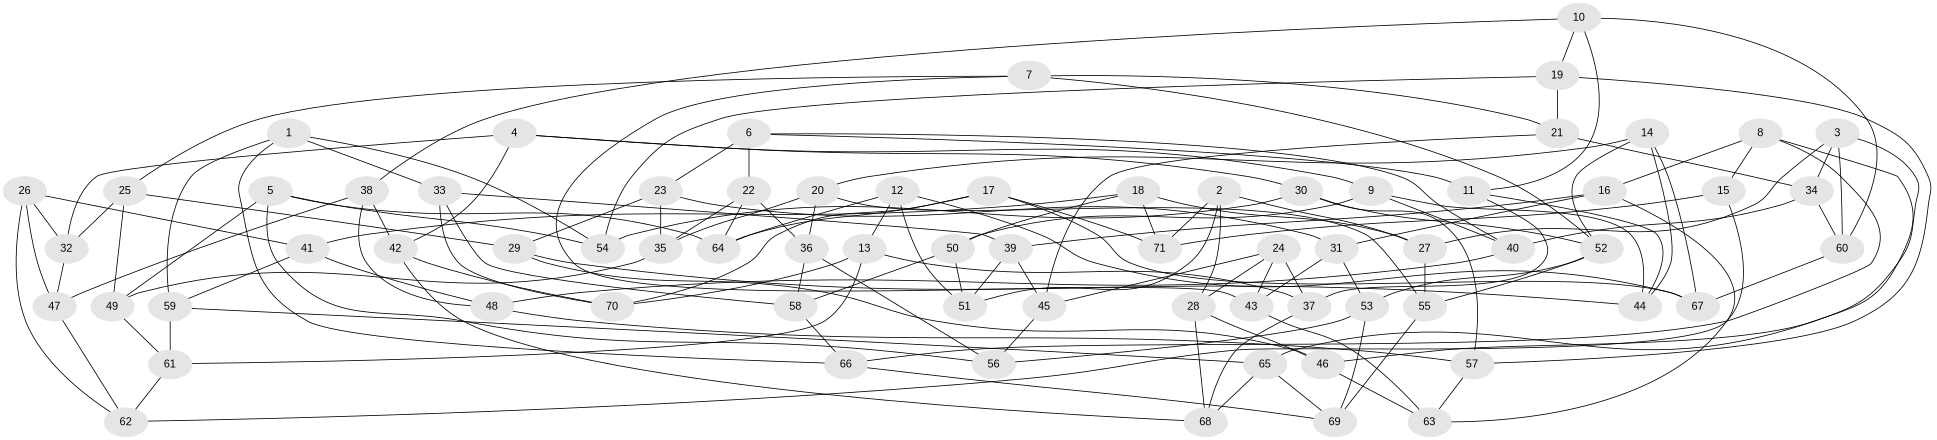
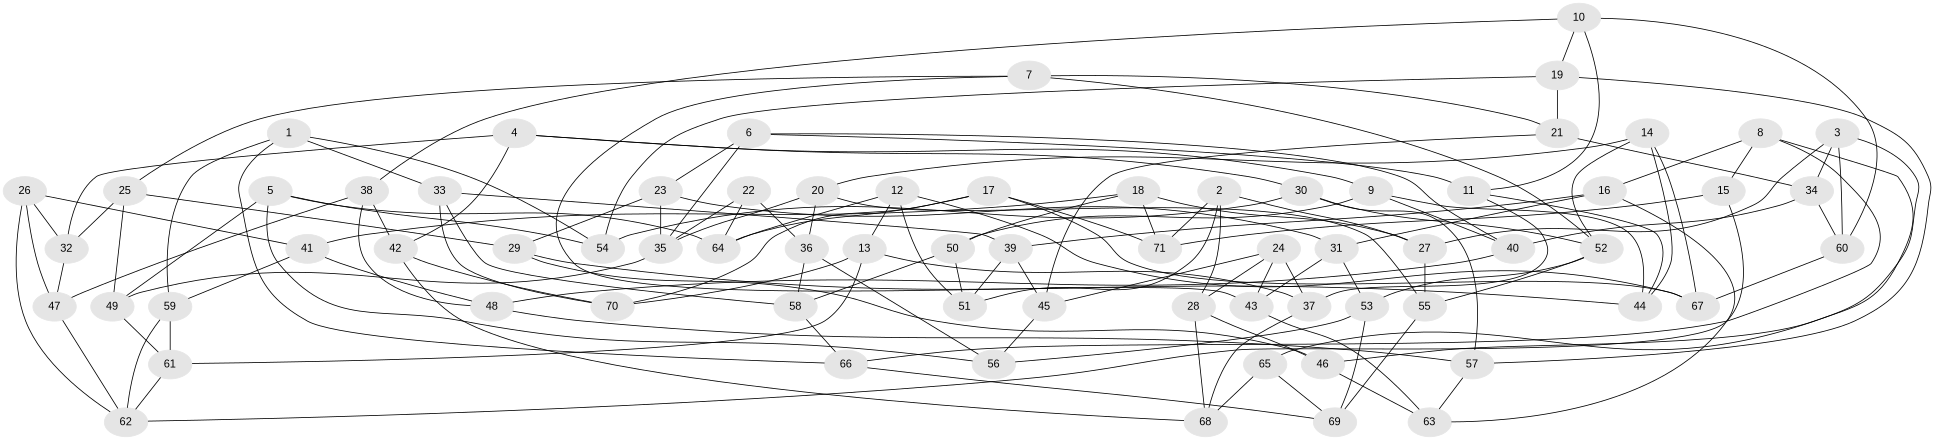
(749, 162) -> (705, 191)
(613, 329) -> (137, 361)
